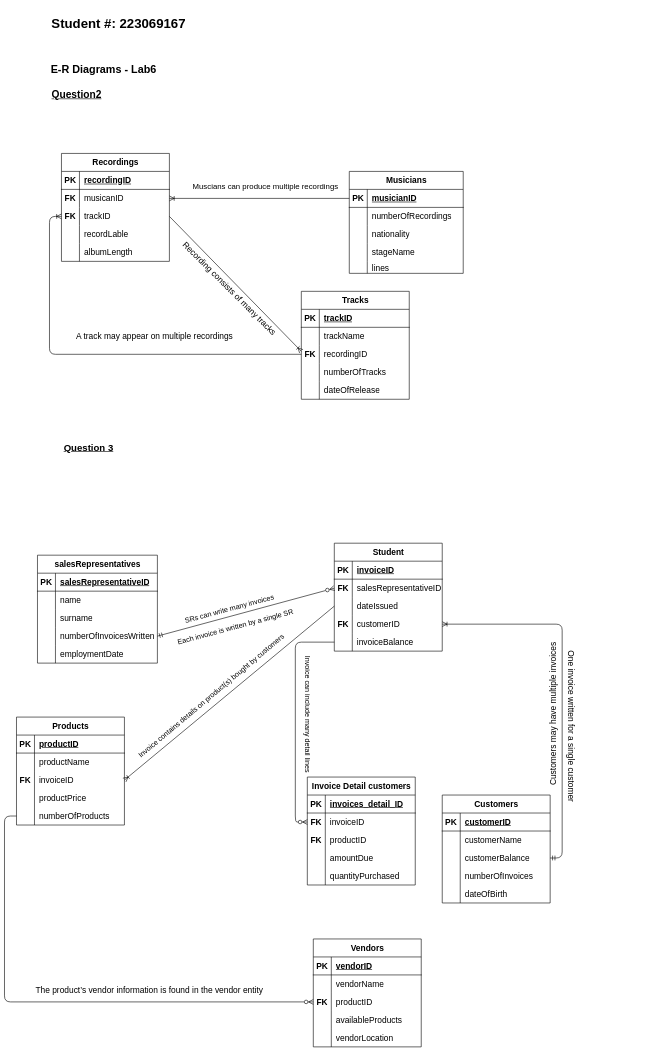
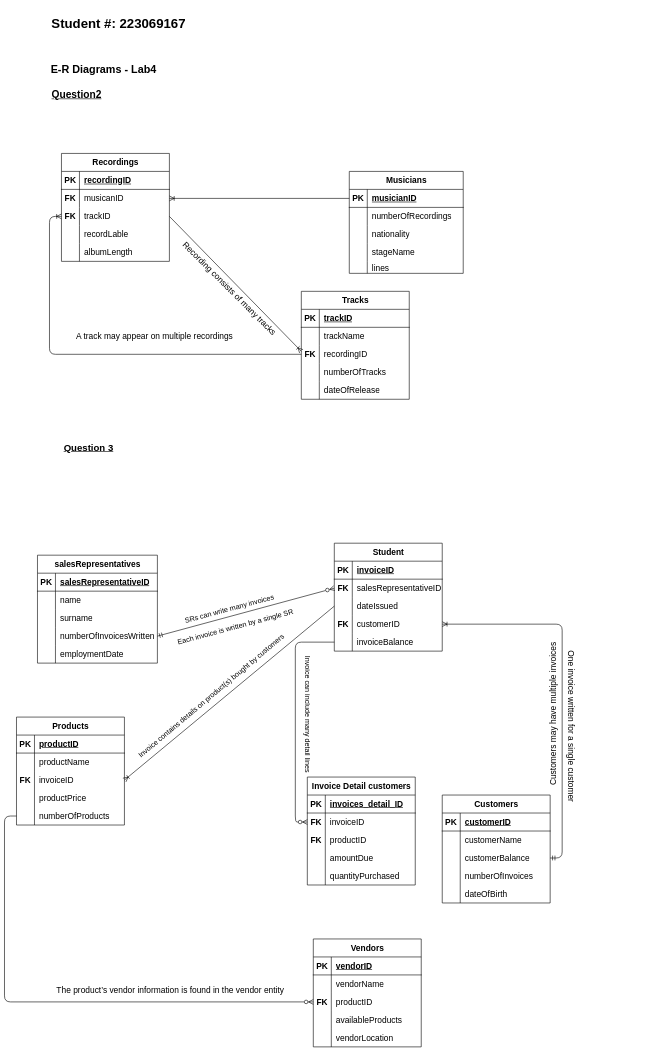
(104, 69) -> (104, 69)
(266, 186) -> none
(152, 993) -> (173, 993)
